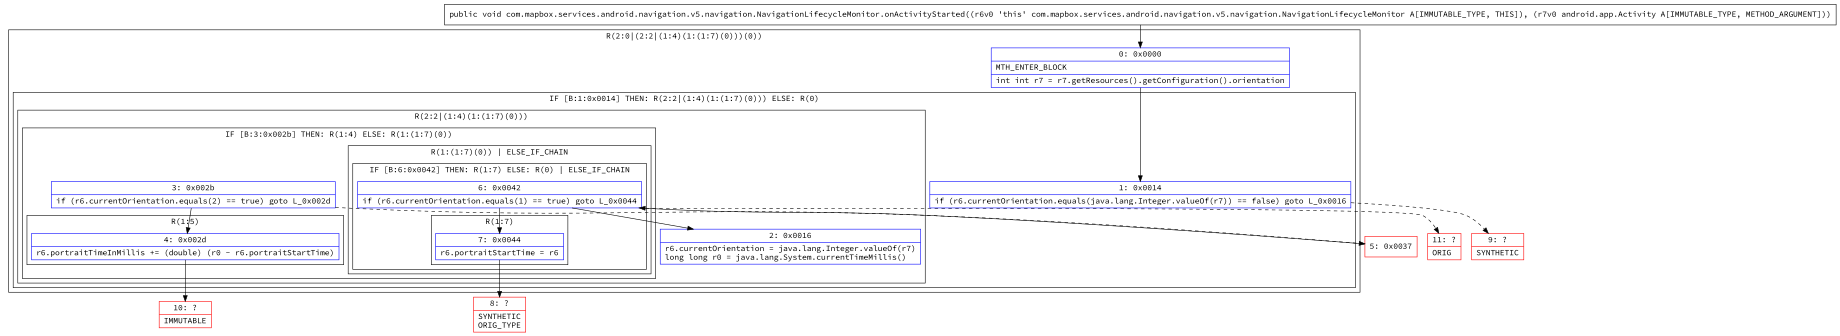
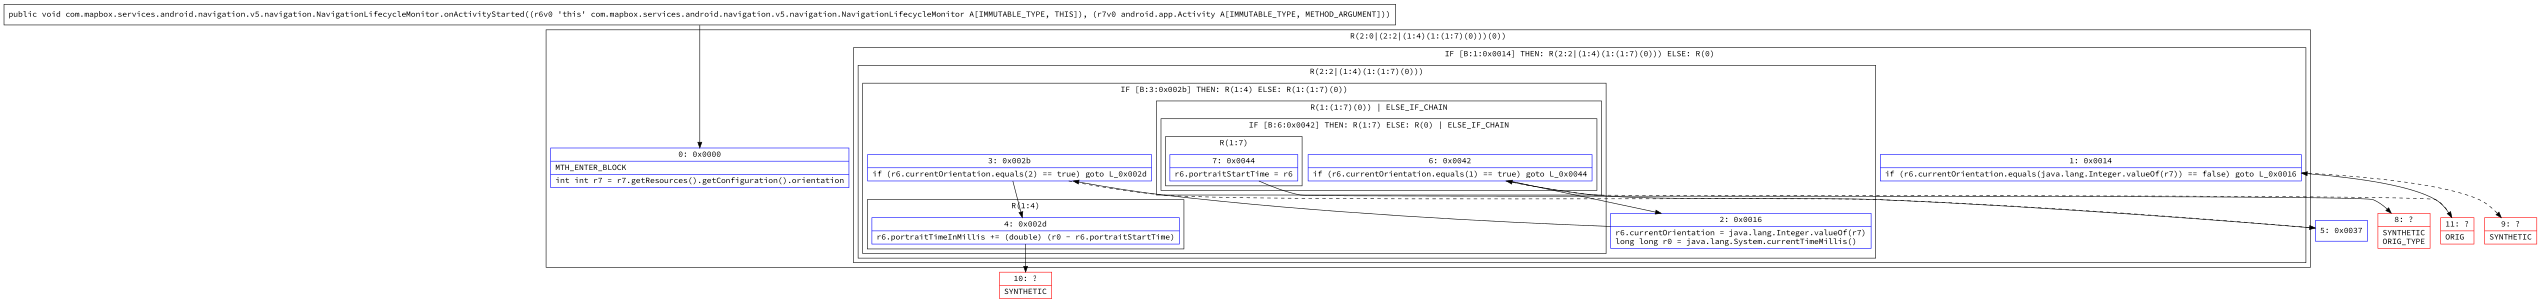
(1140, 132) -> (2385, 184)
none -> (1344, 212)
(500, 219) -> none
(185, 222) -> (1026, 206)
(1391, 247) -> (2341, 231)
(185, 321) -> (1026, 292)
